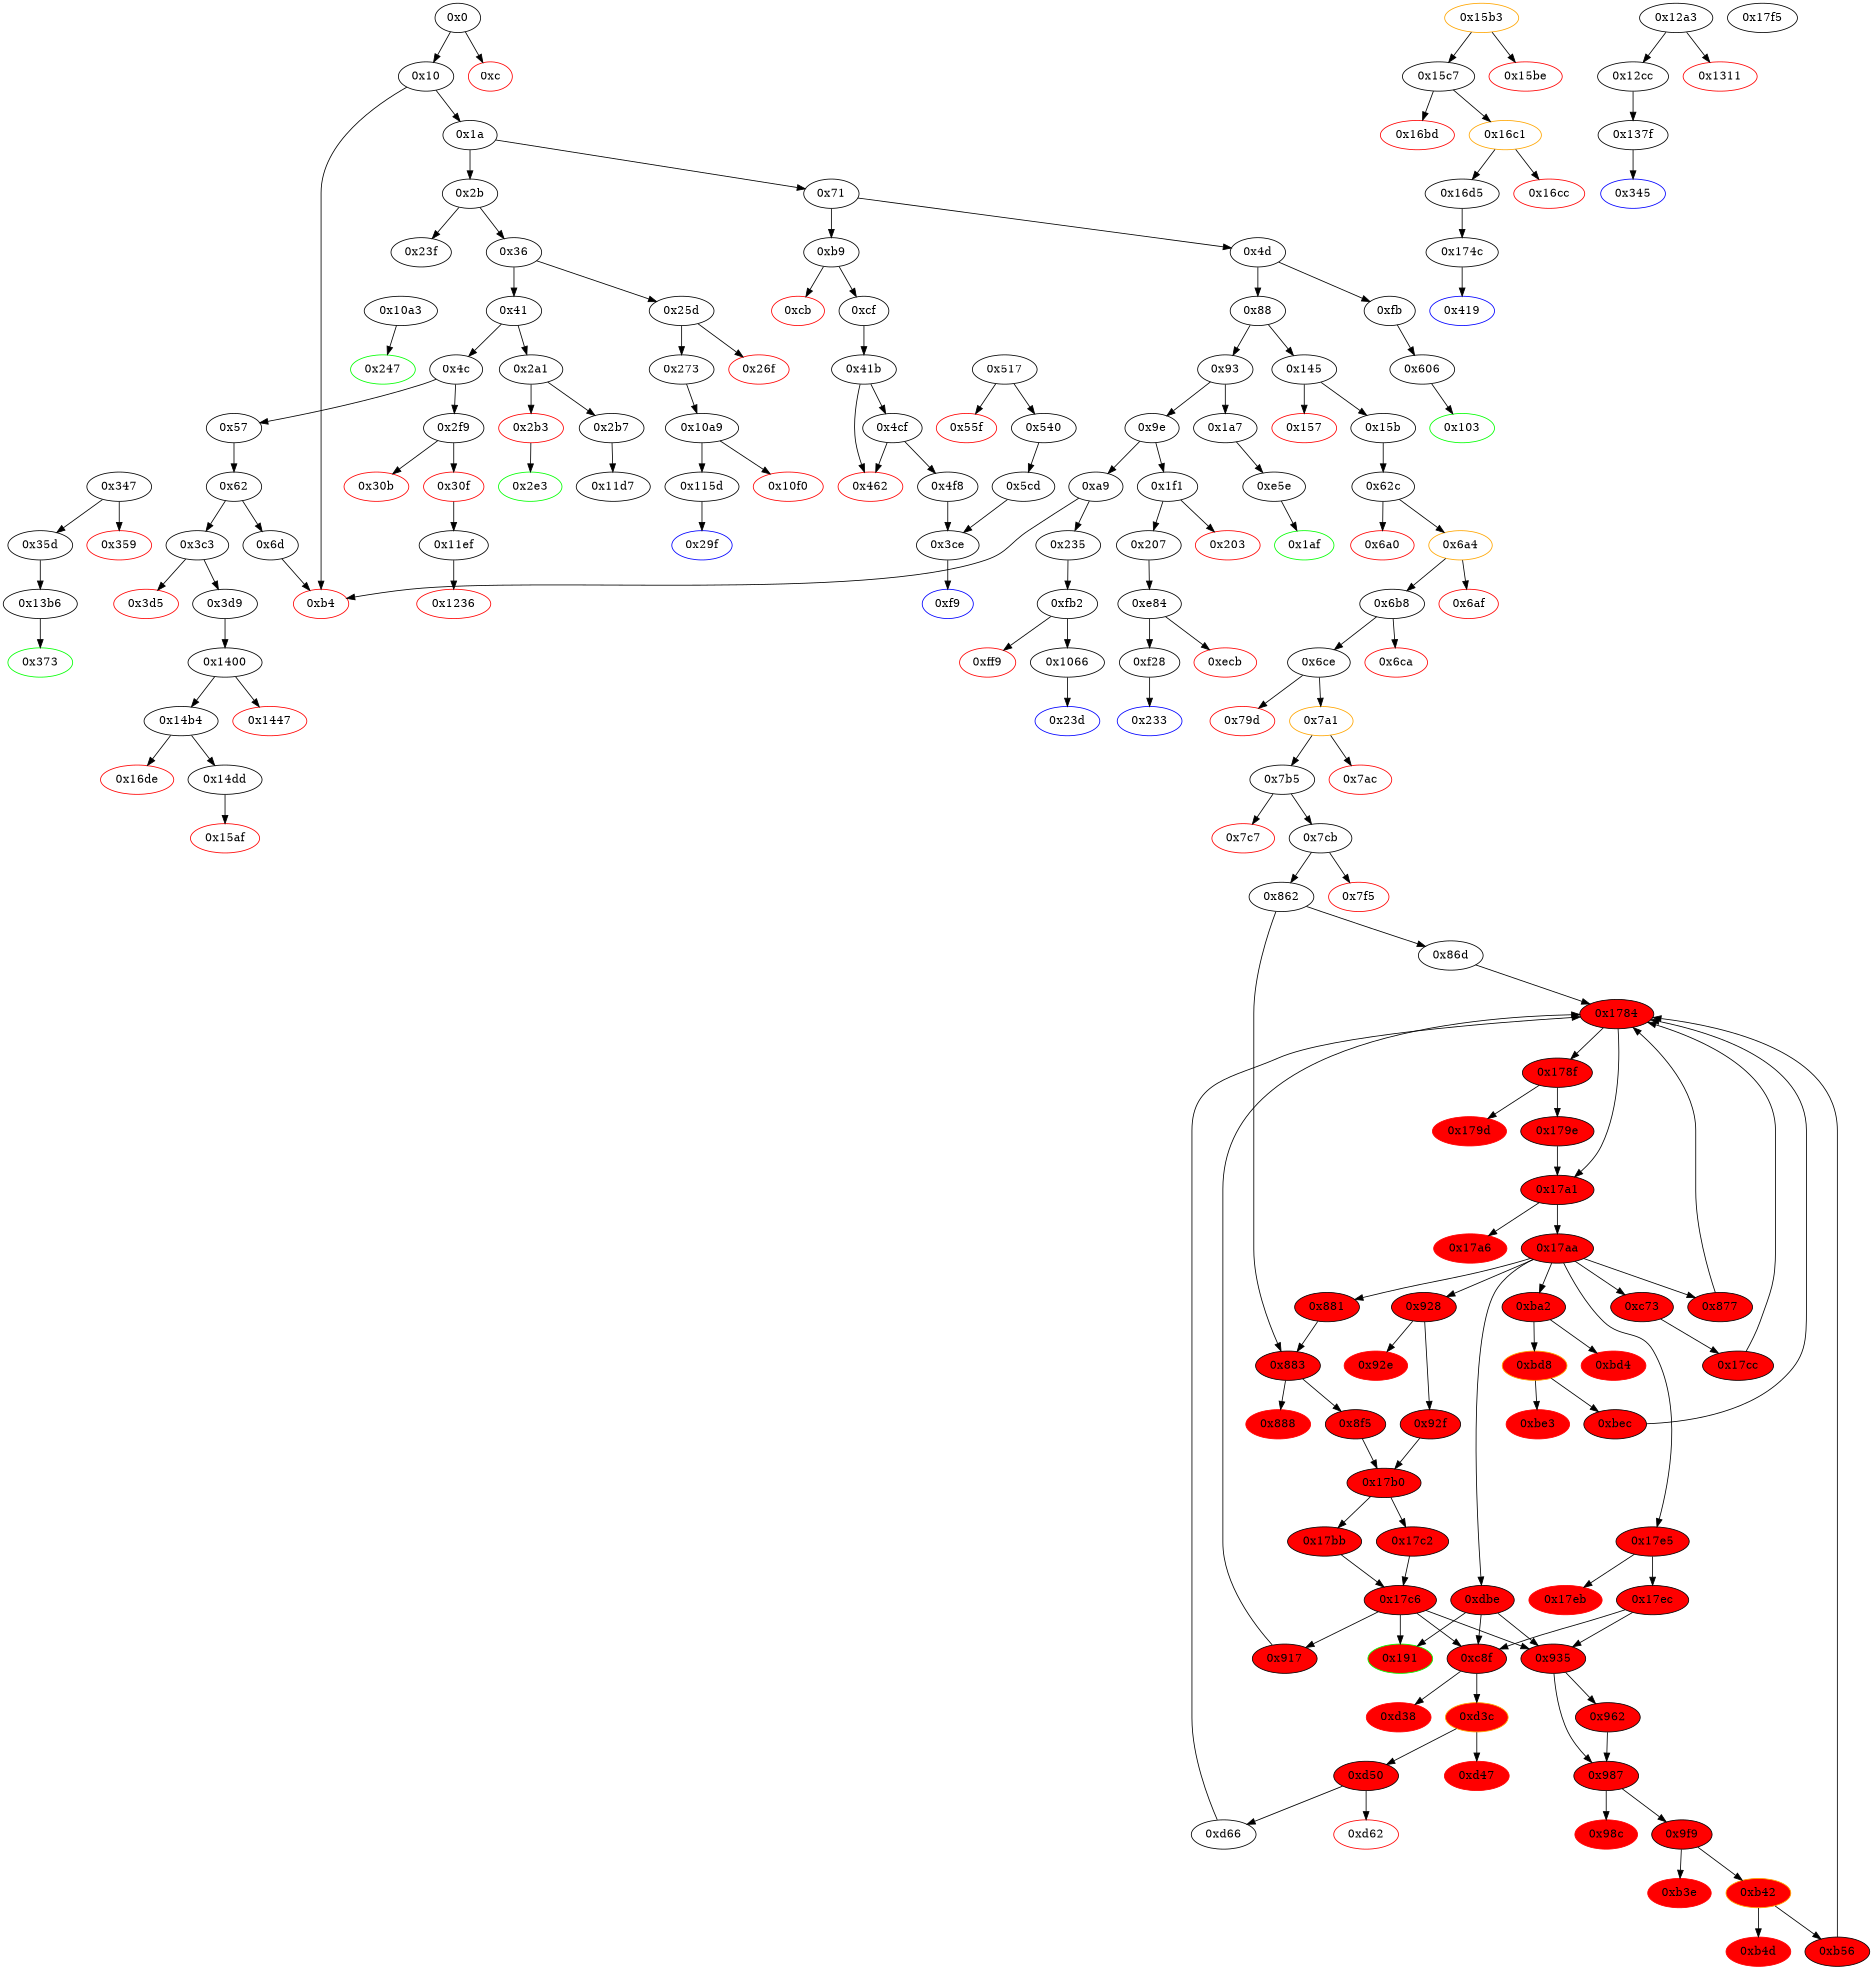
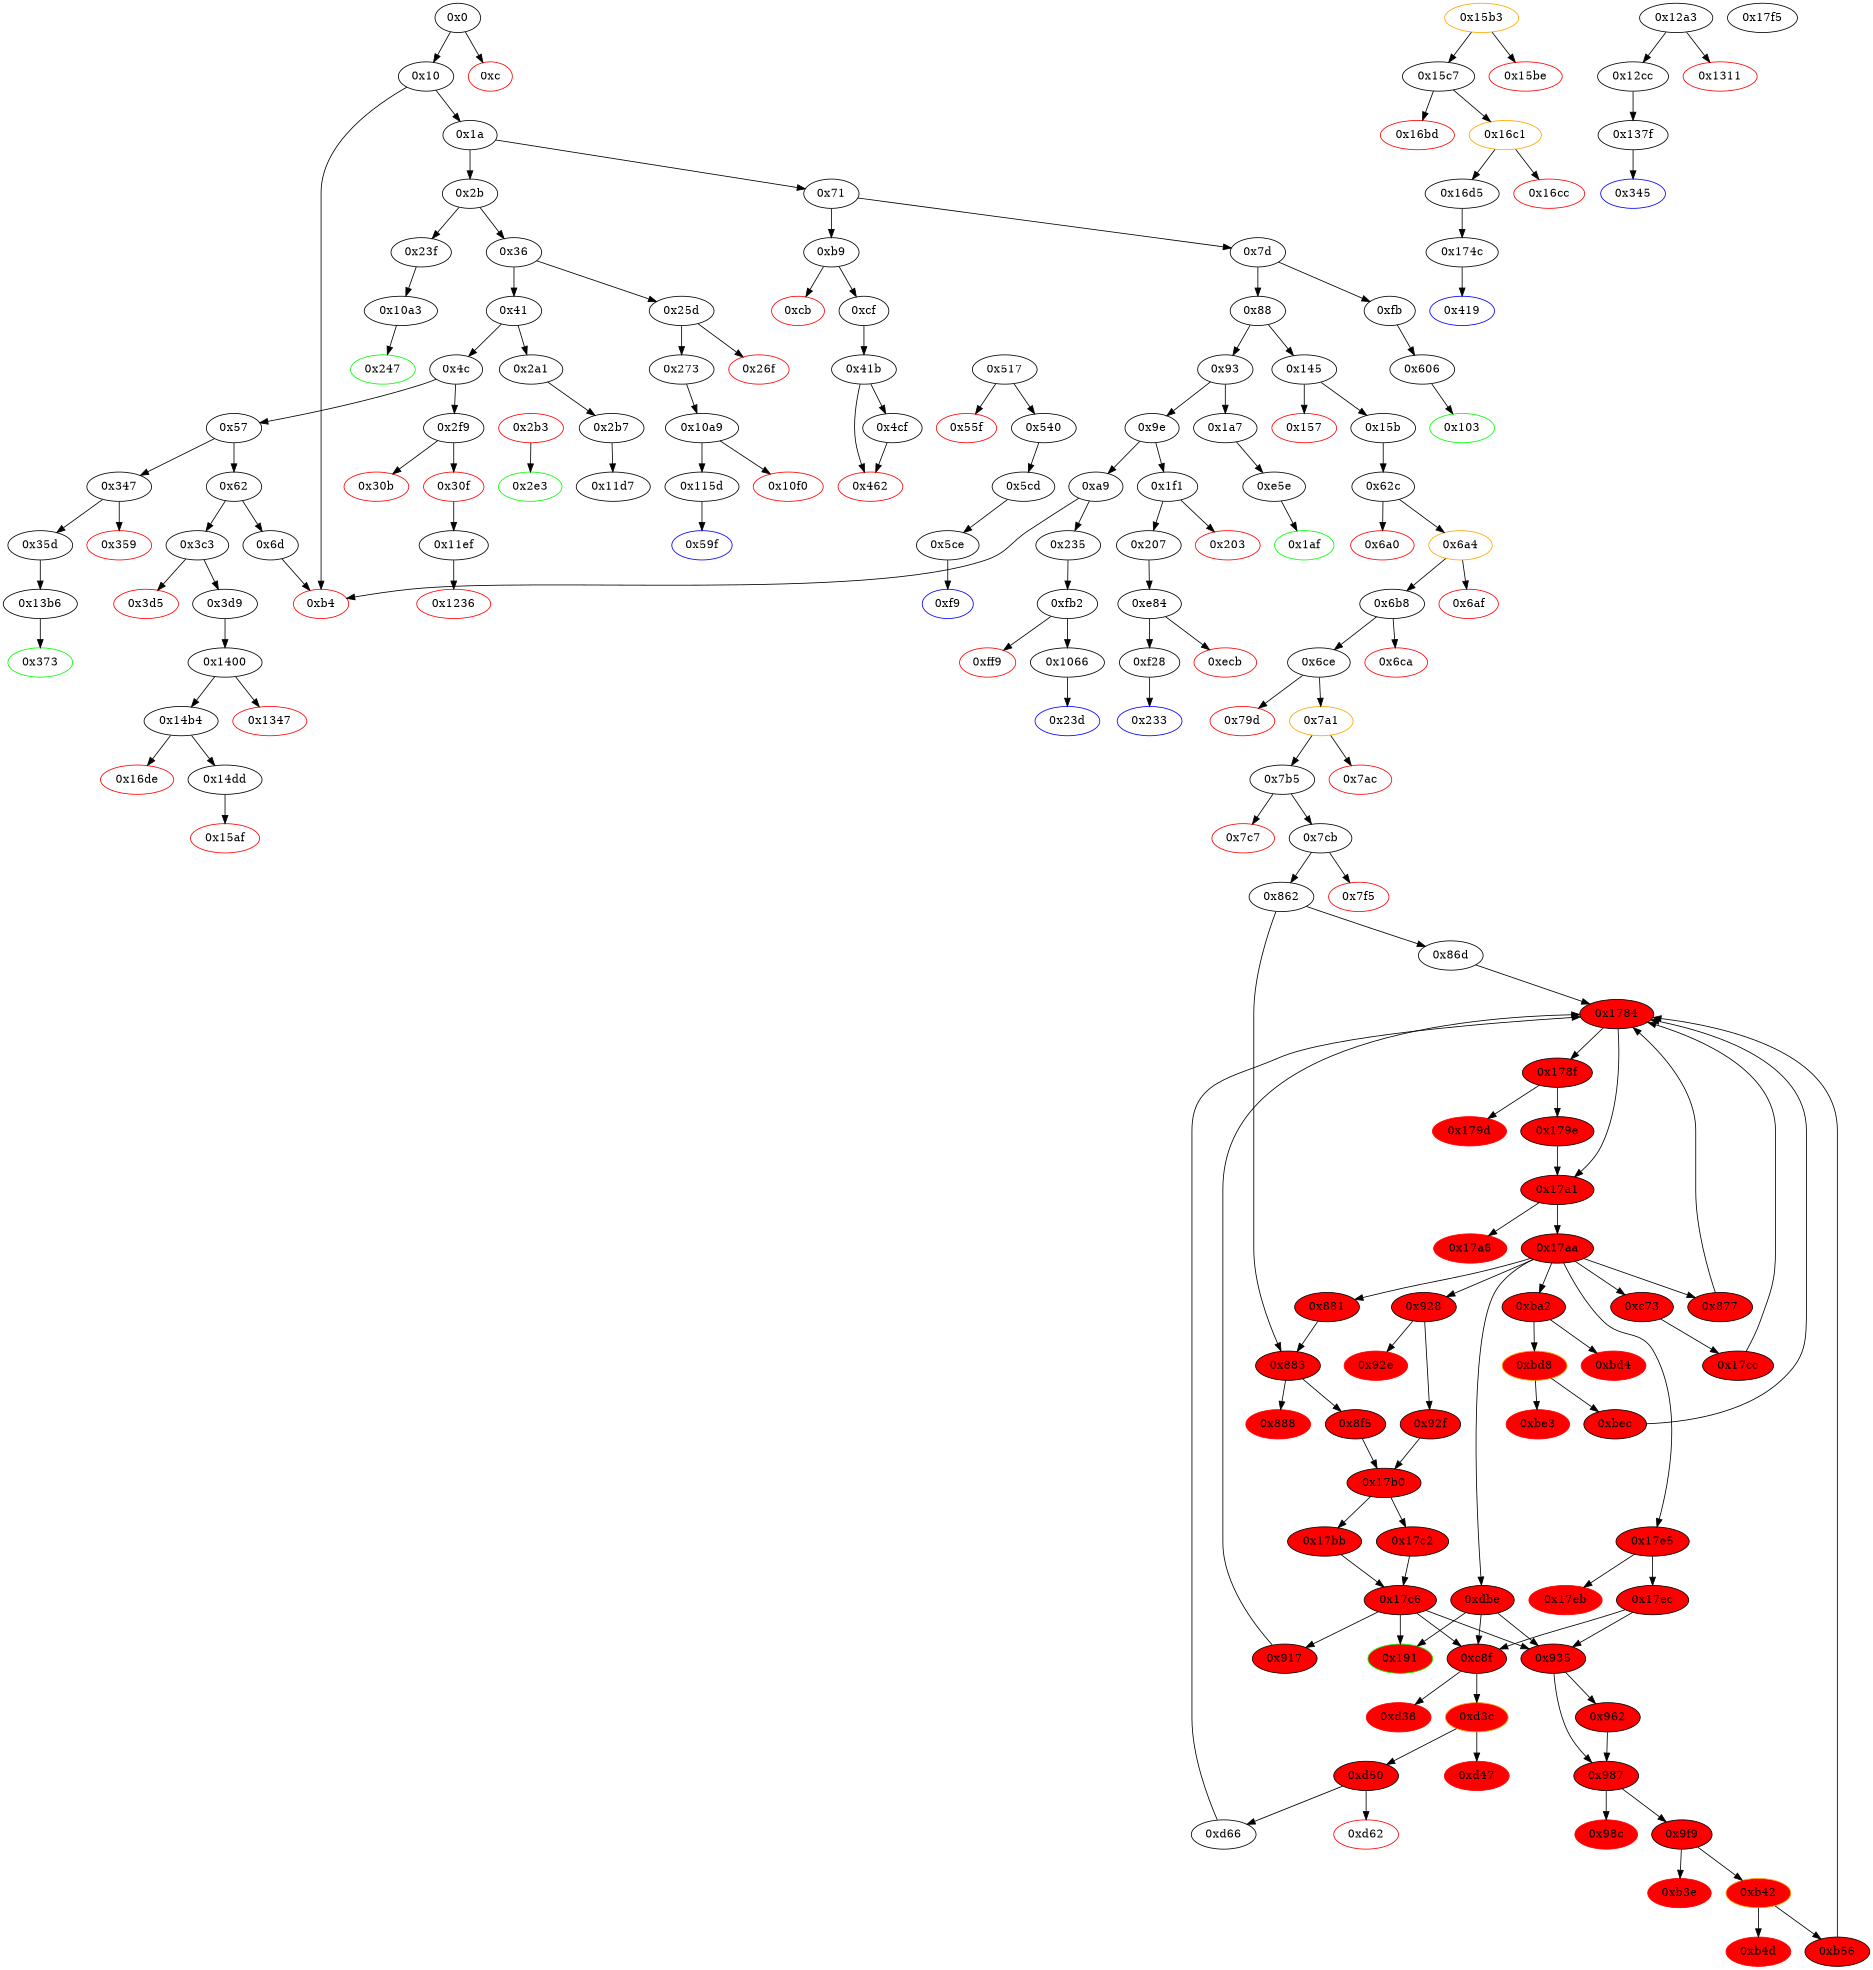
(1258, 252) -> (1258, 252)
none -> (412, 278)
(531, 395) -> none
none -> (181, 455)
(948, 487) -> none
(702, 545) -> (702, 545)
(948, 545) -> (948, 545)
(270, 721) -> (270, 721)
